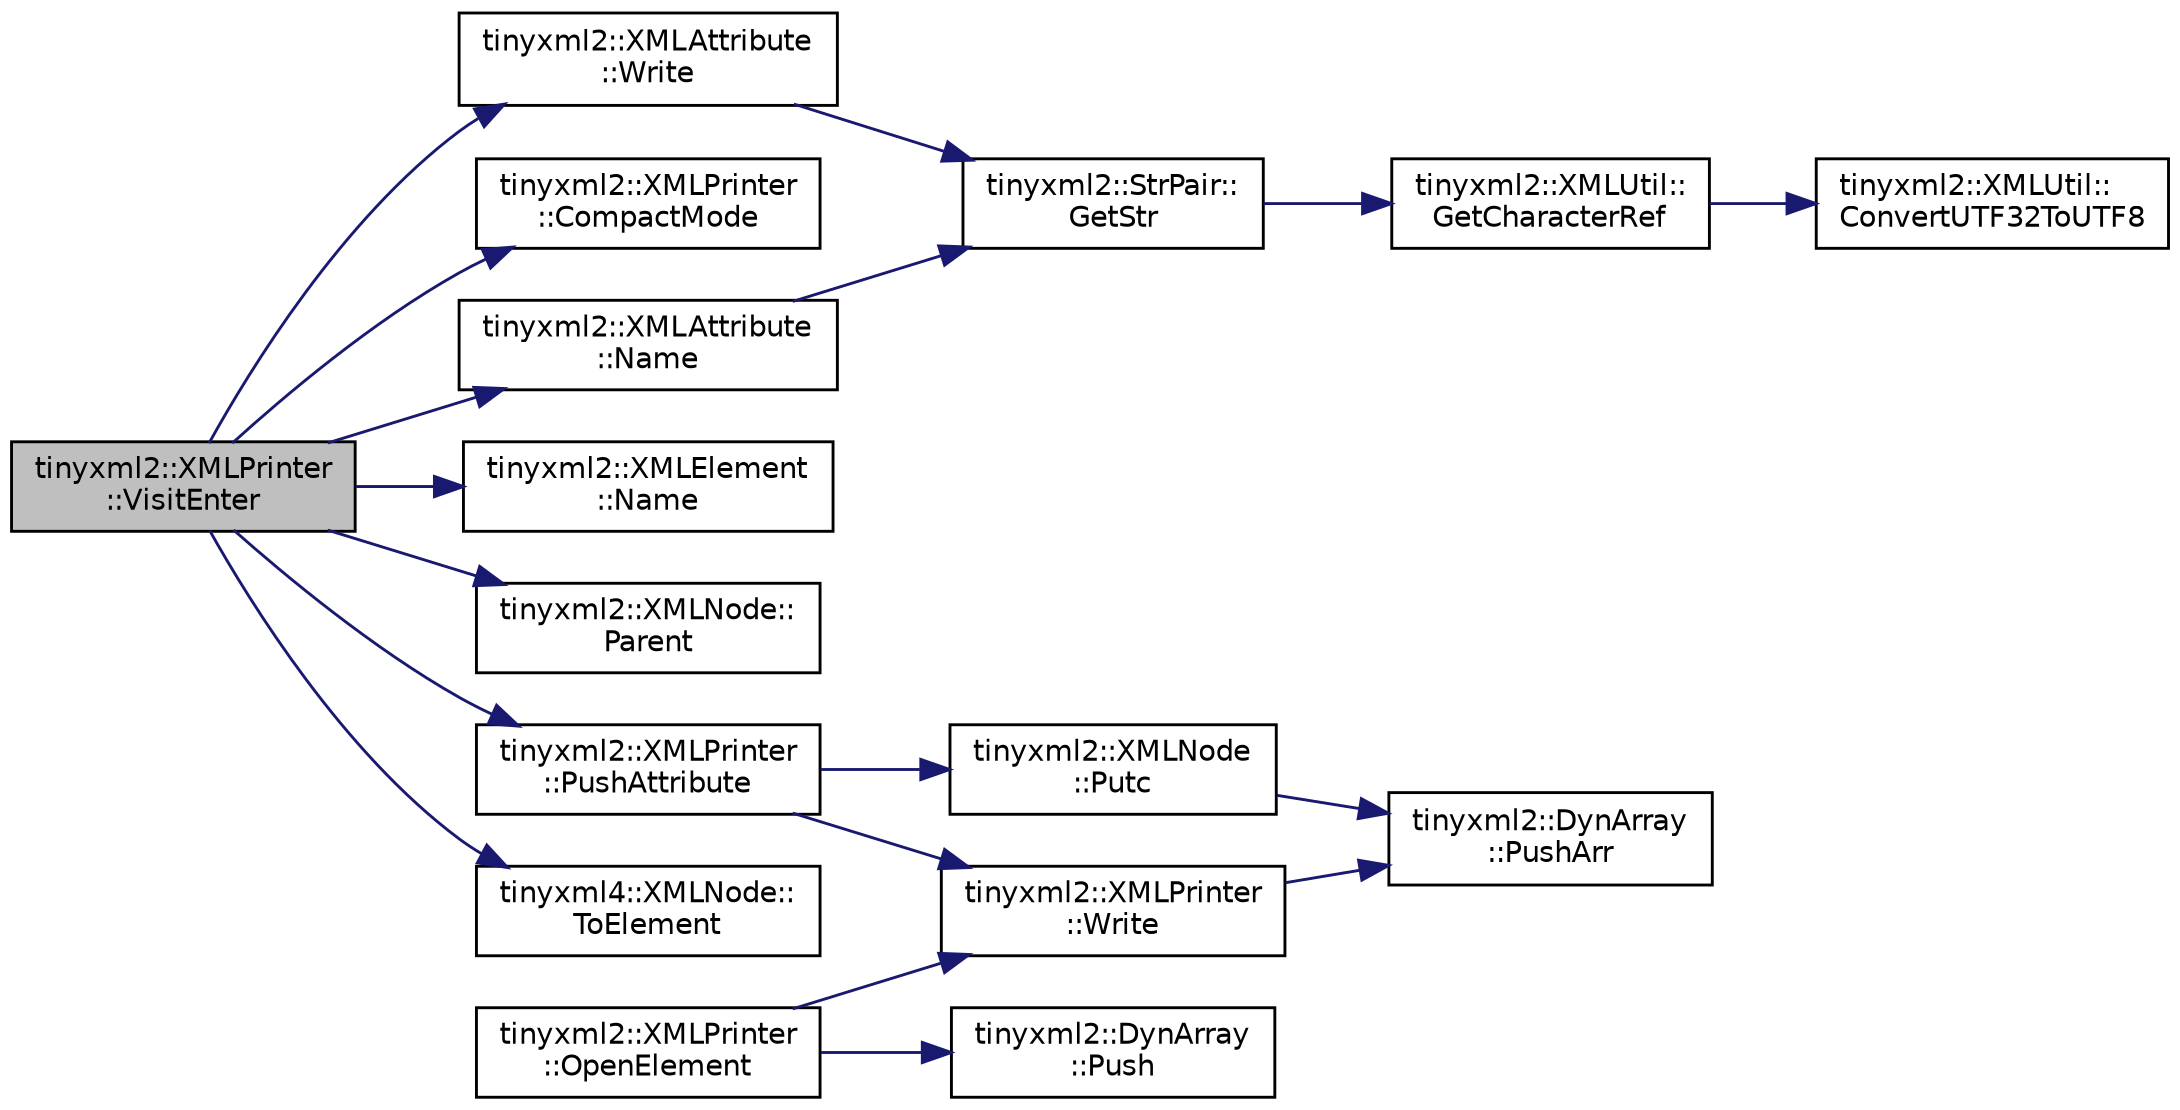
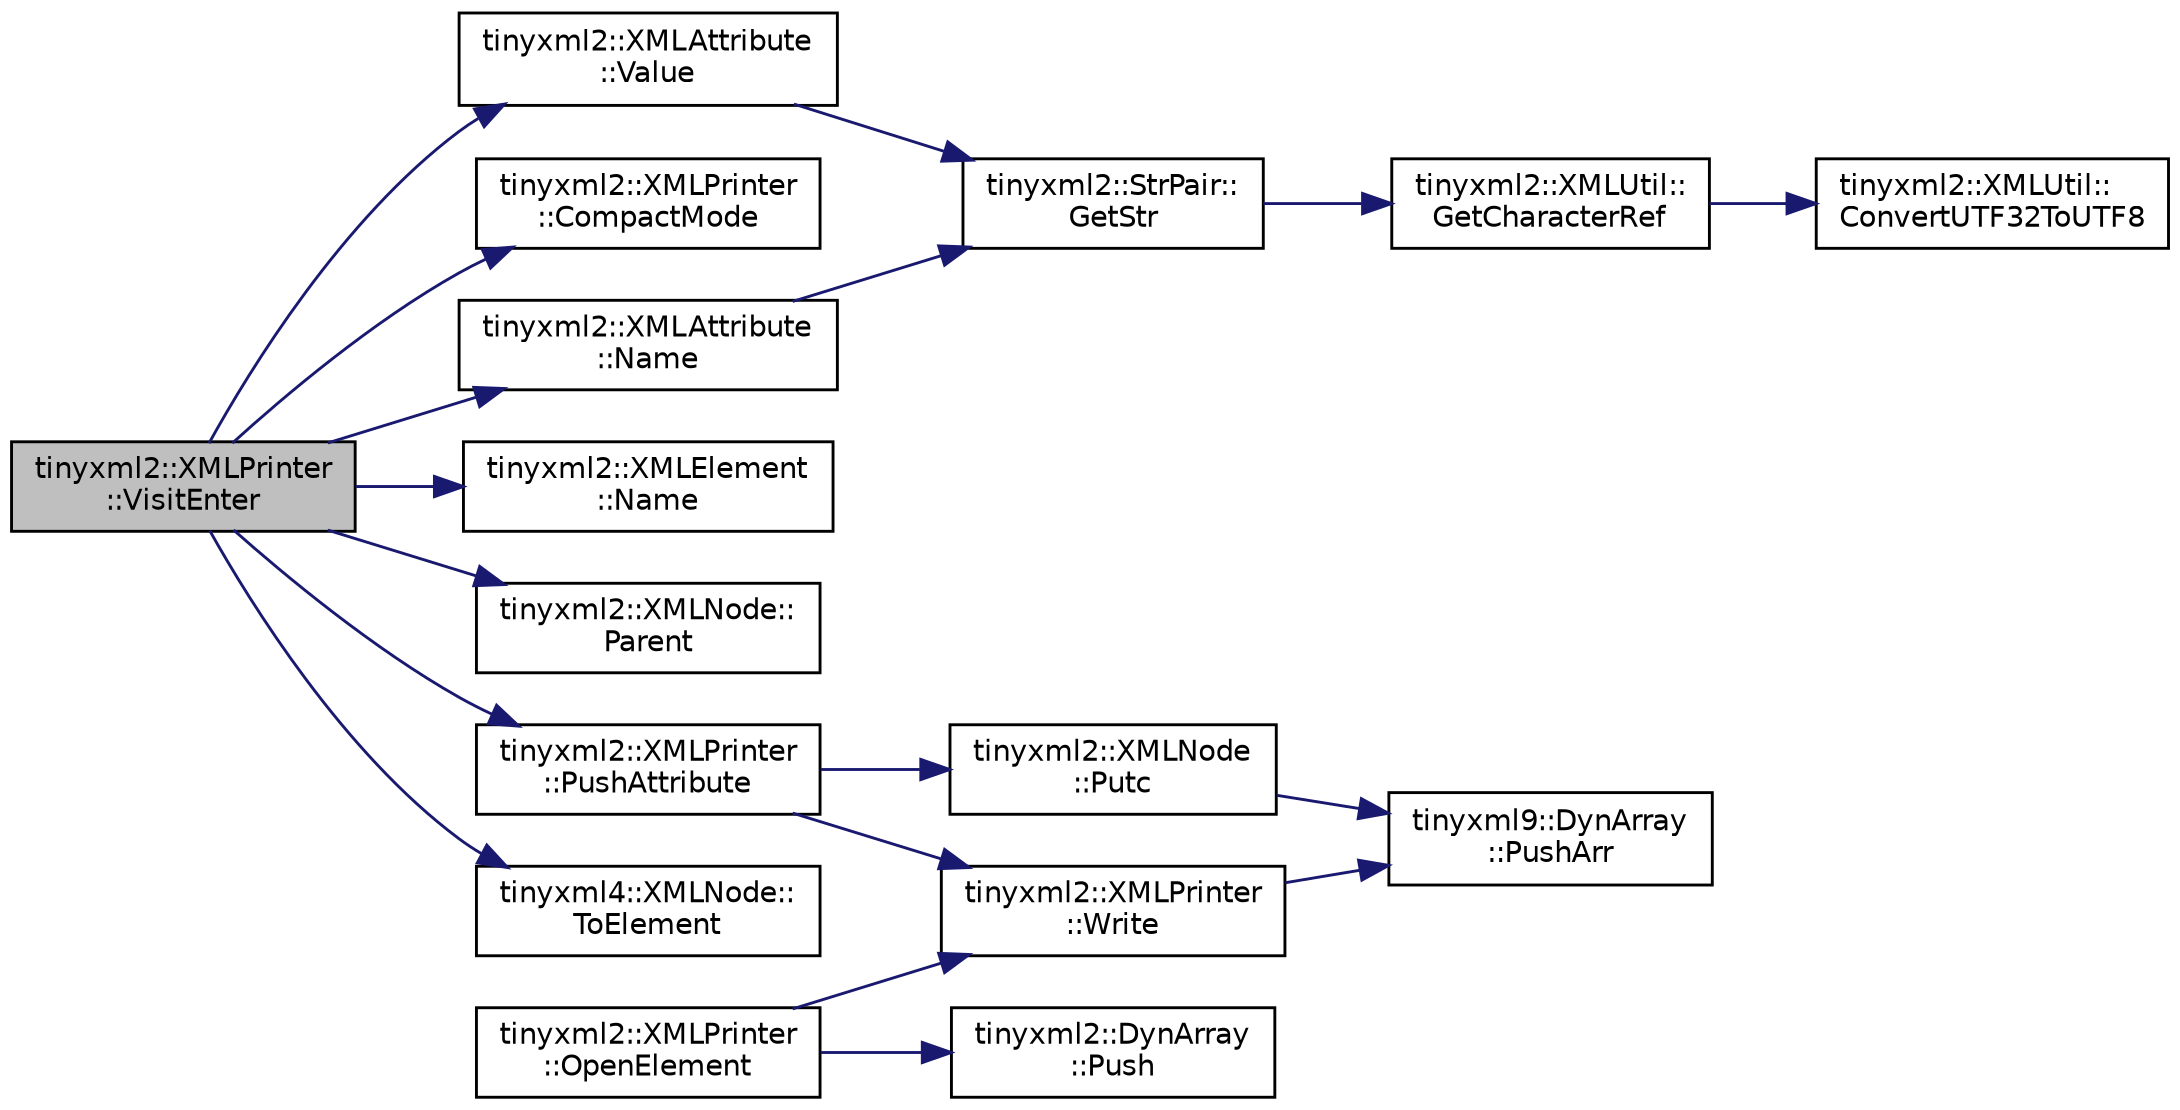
(648, 59) -> (648, 59)
(1551, 839) -> (1551, 839)
